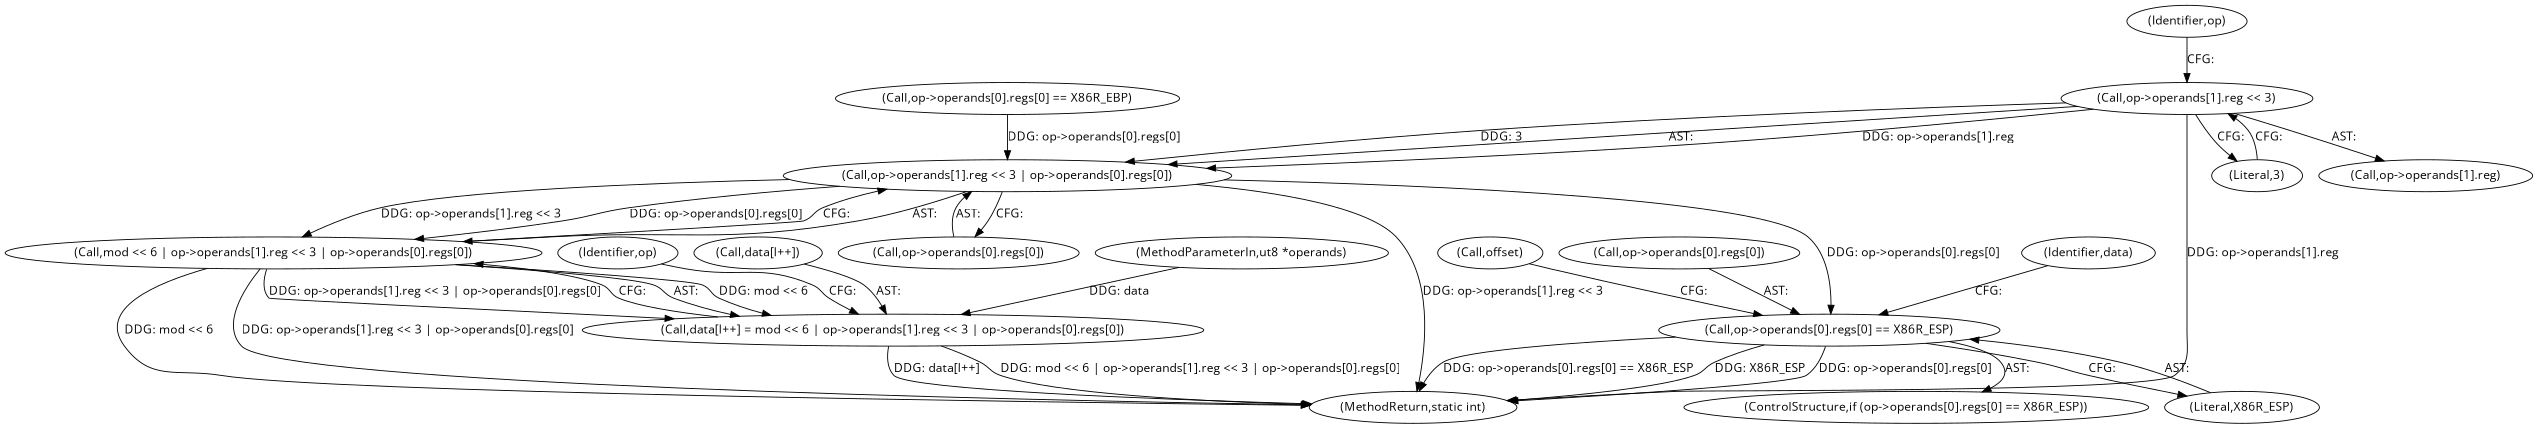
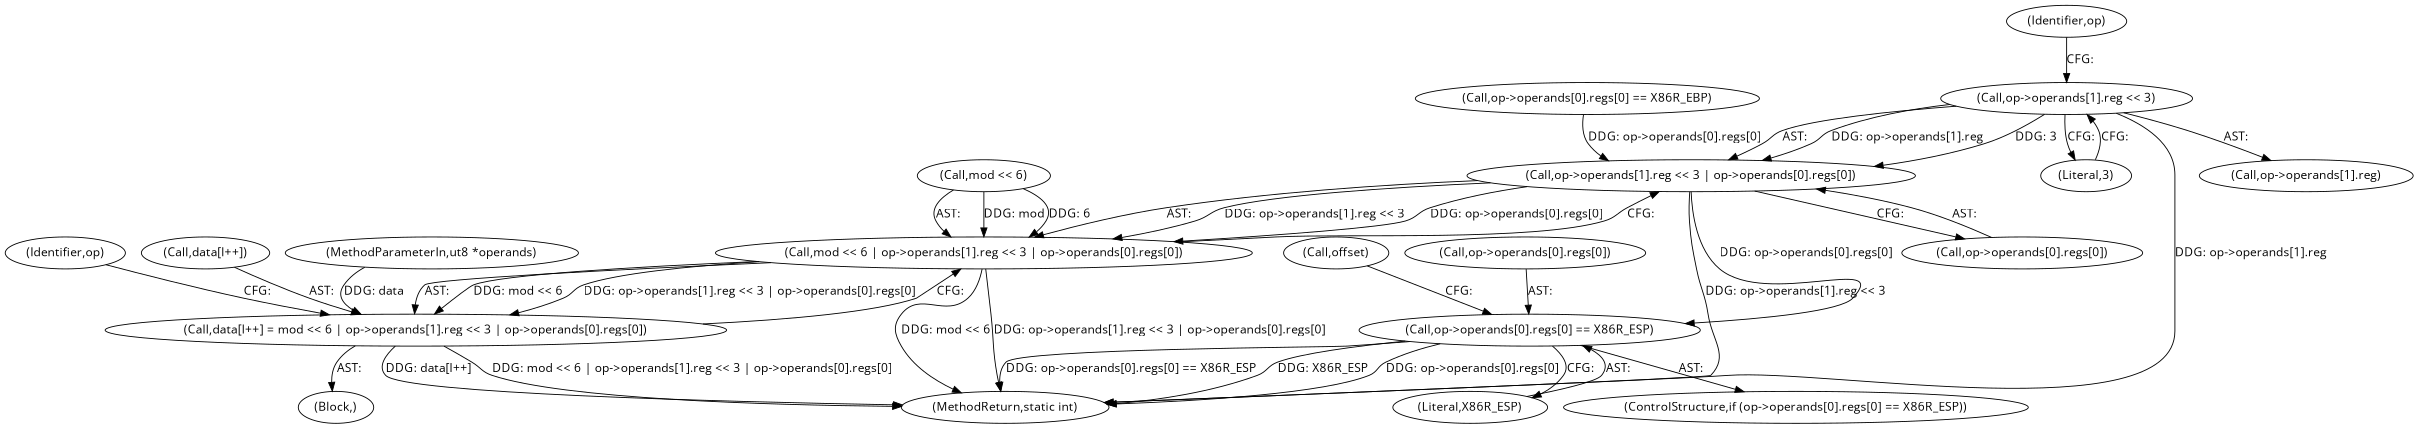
none -> (984, 176)
(2088, 253) -> none
none -> (336, 407)
